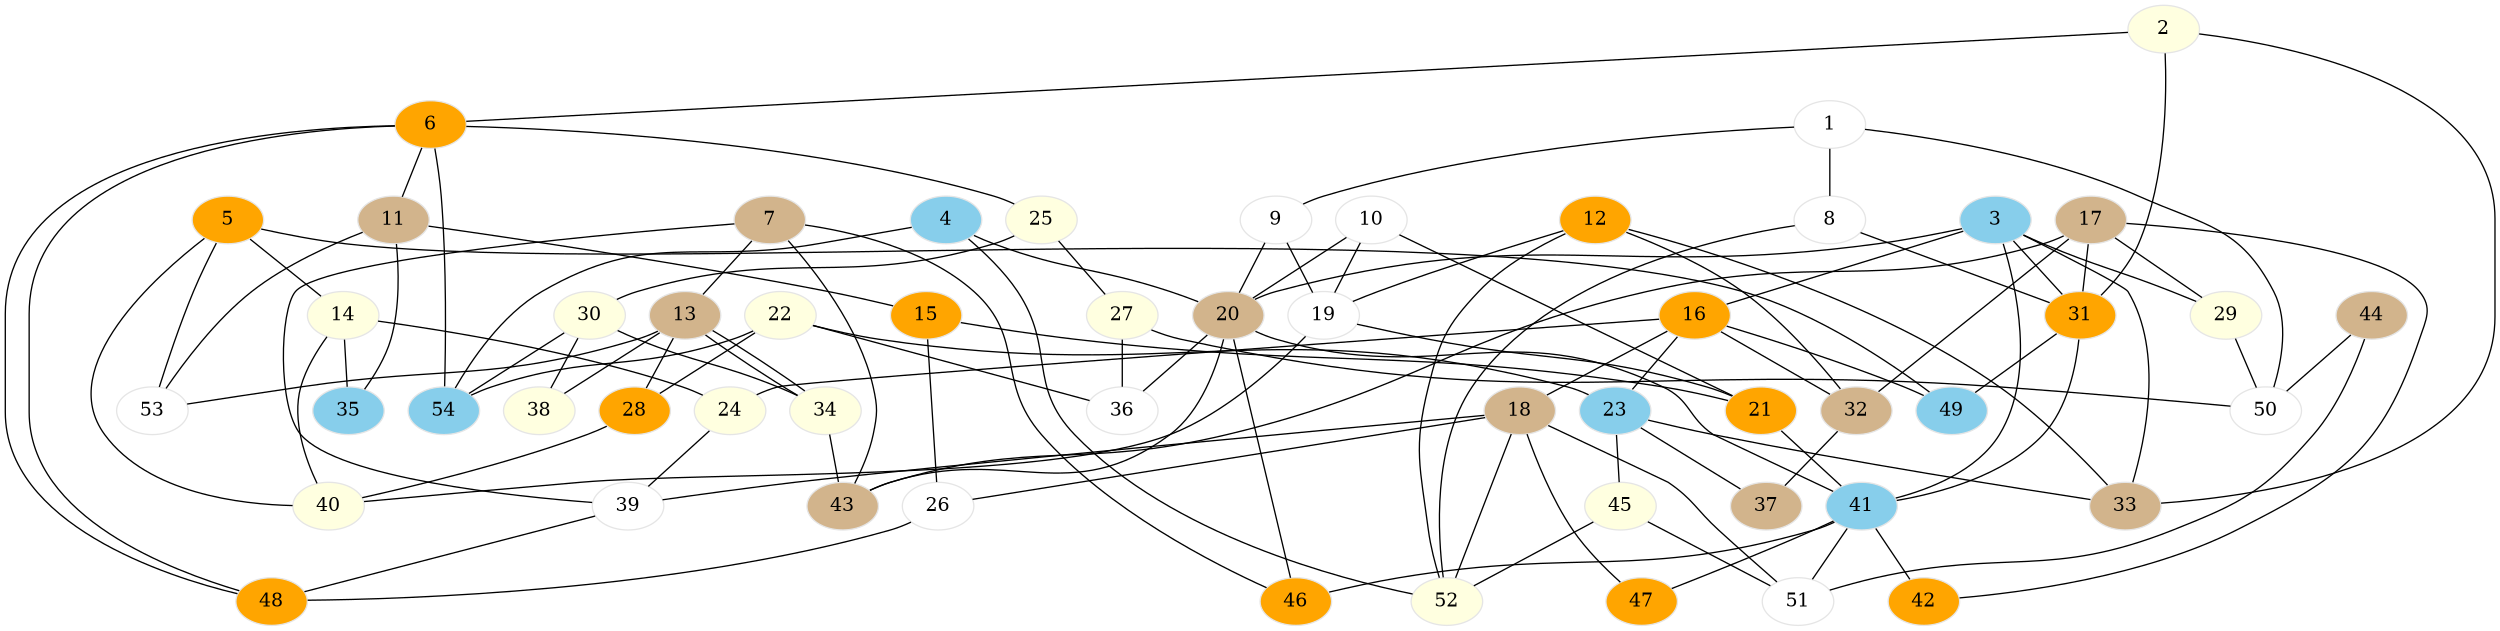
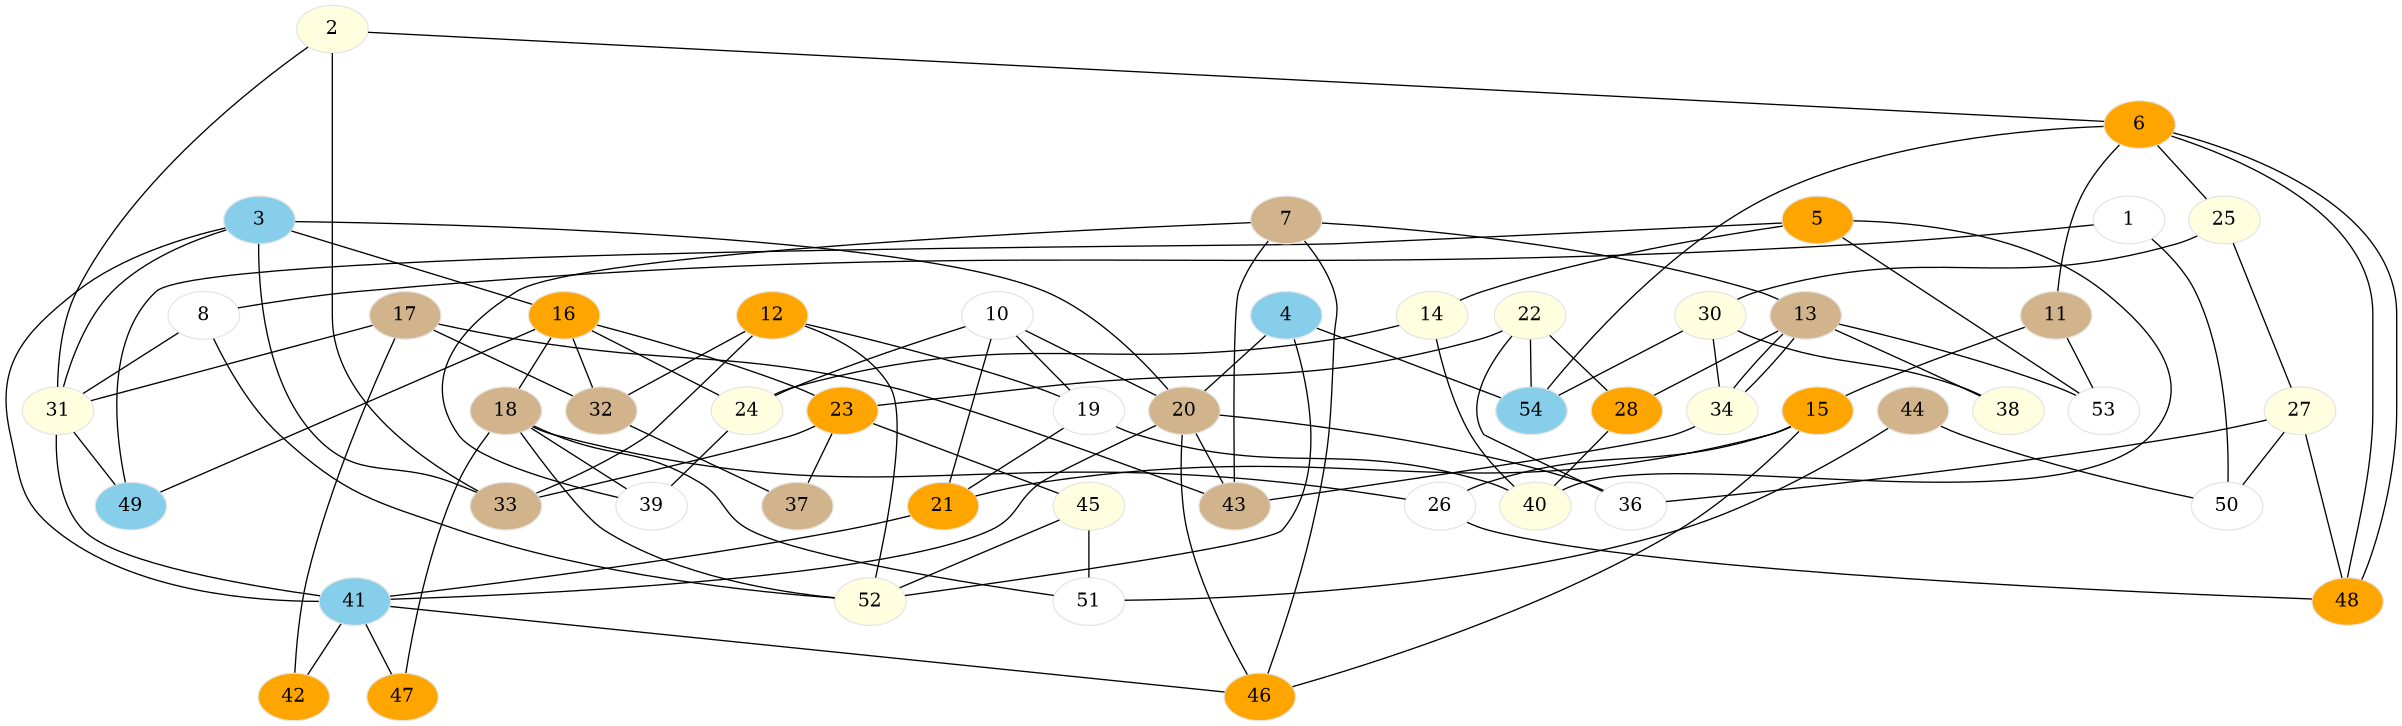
(1276, 220) -> none
(2080, 315) -> (58, 411)
(2226, 315) -> none
none -> (879, 355)
(348, 411) -> none
(1615, 411) -> (842, 411)
(450, 554) -> (2324, 506)
(1830, 554) -> none
none -> (1562, 590)
